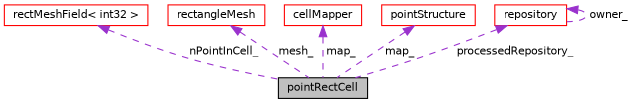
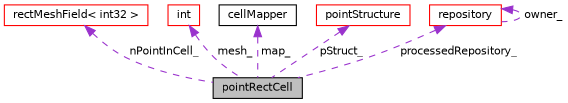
(216, 15) -> (184, 15)
(323, 15) -> (258, 15)
(399, 52) -> (340, 52)
